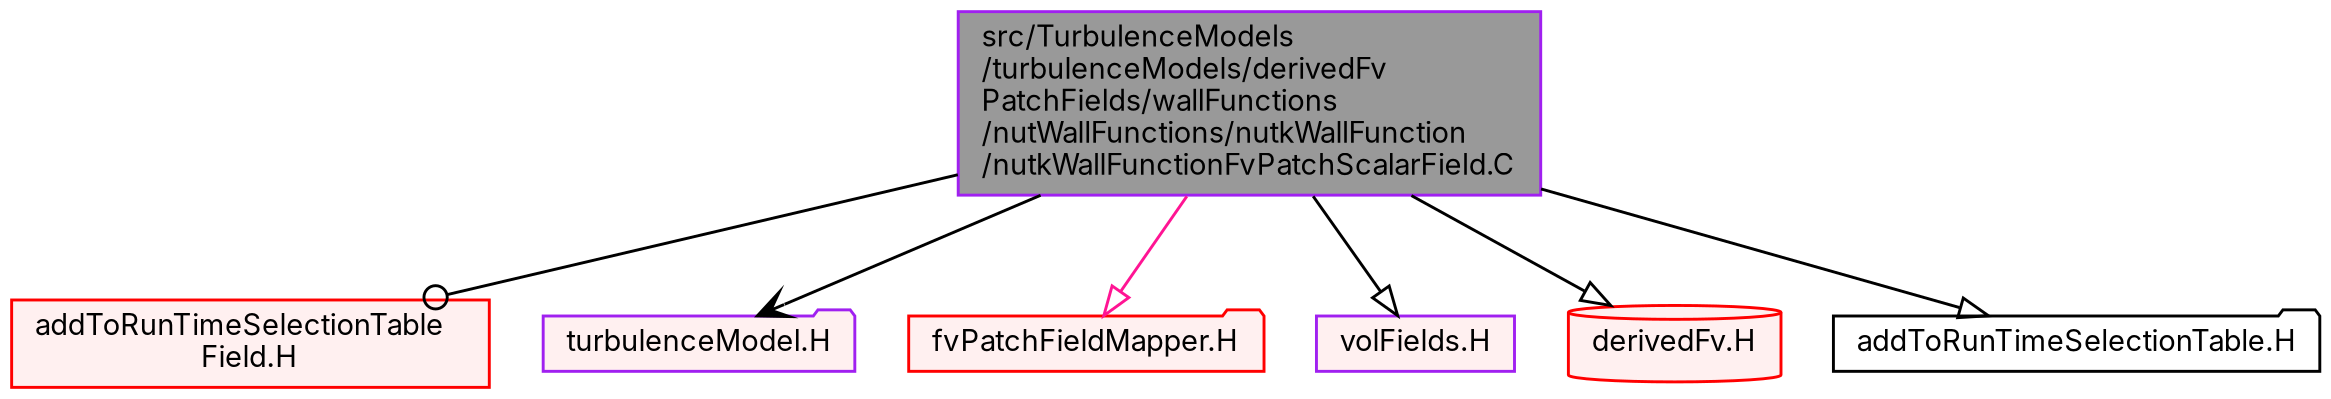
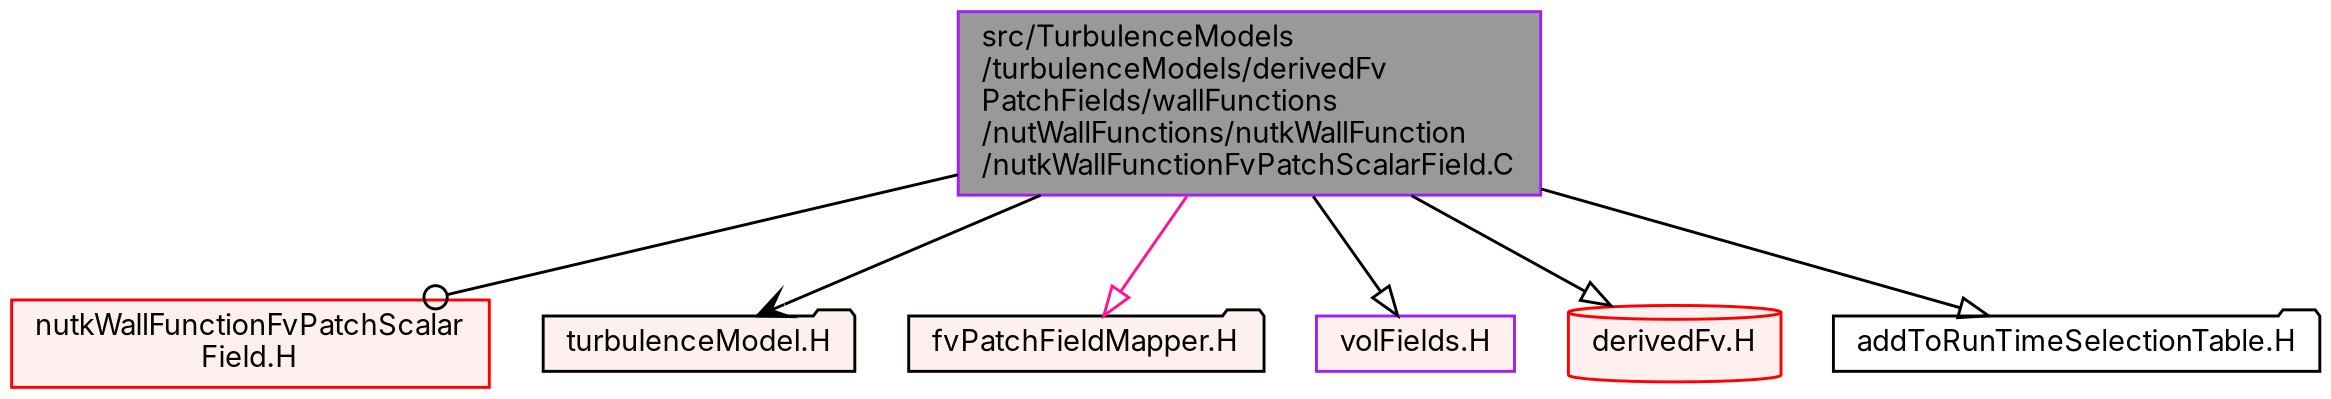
(250, 344) -> (250, 344)
(699, 344) -> (699, 344)
(1086, 344) -> (1086, 344)
